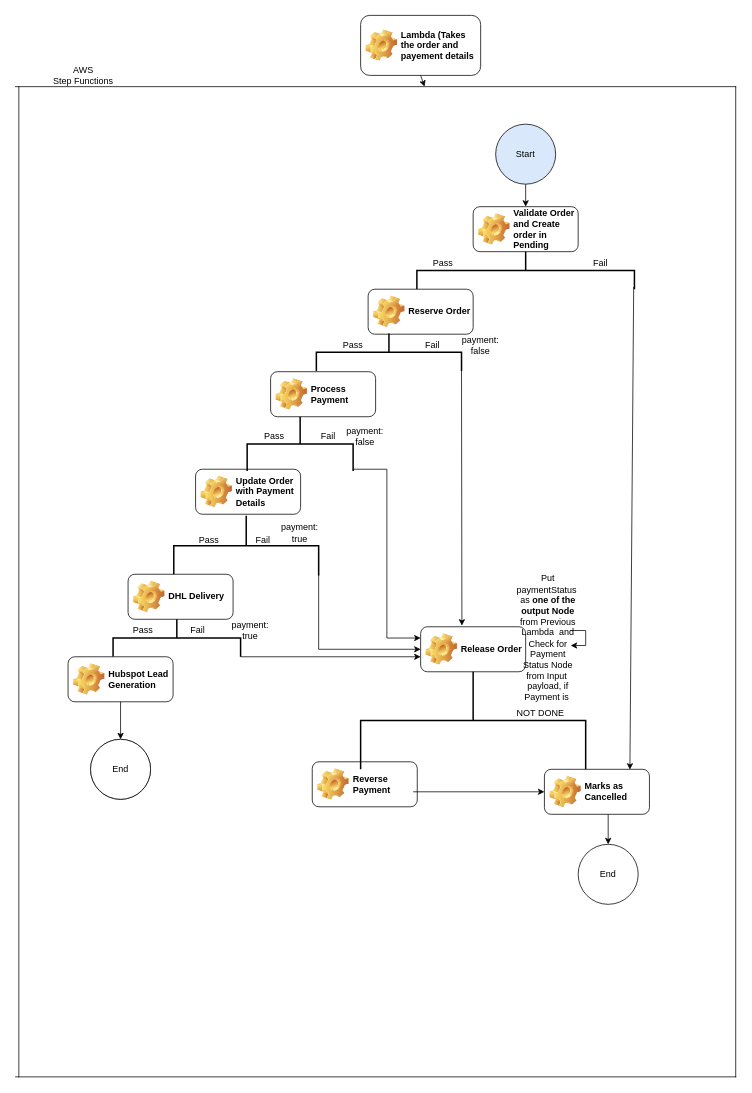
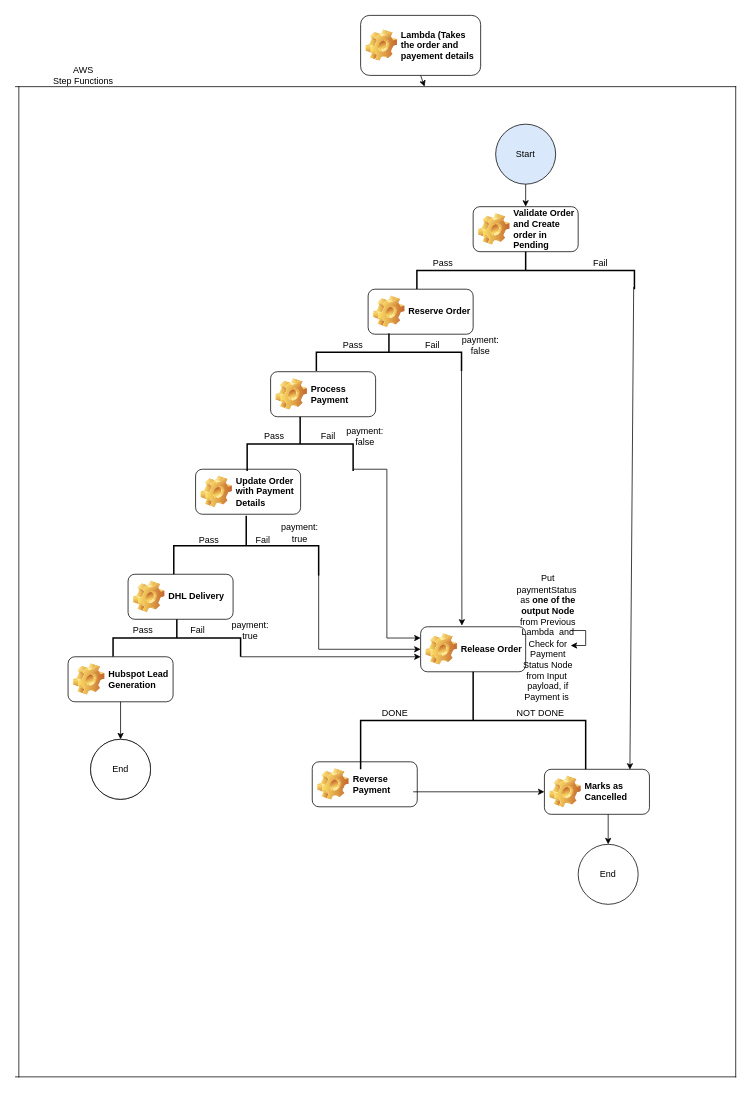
none -> (395, 713)
